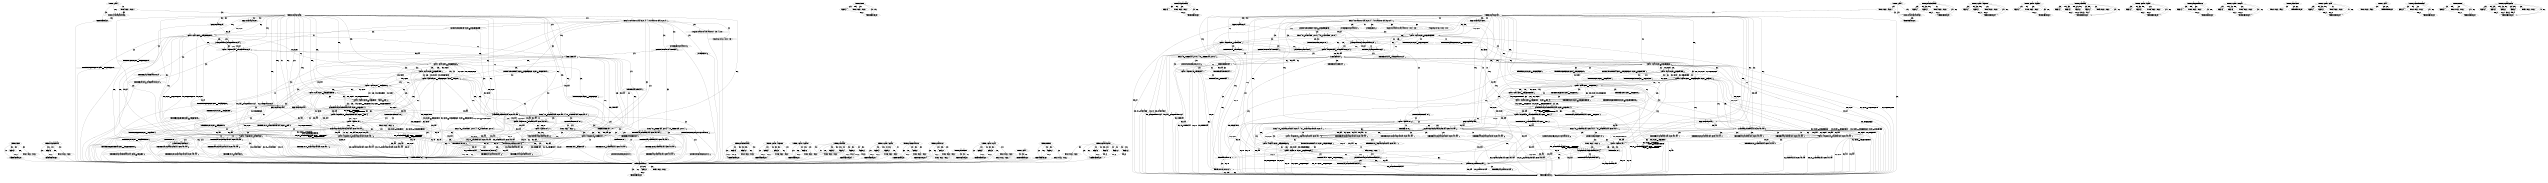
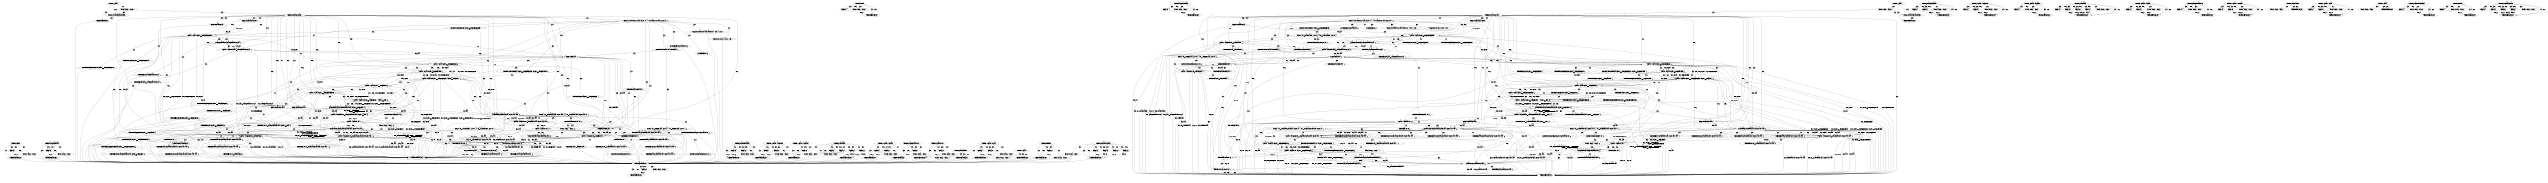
none -> (1340, 151)
(1321, 154) -> (1321, 154)
(1361, 161) -> (1361, 161)
